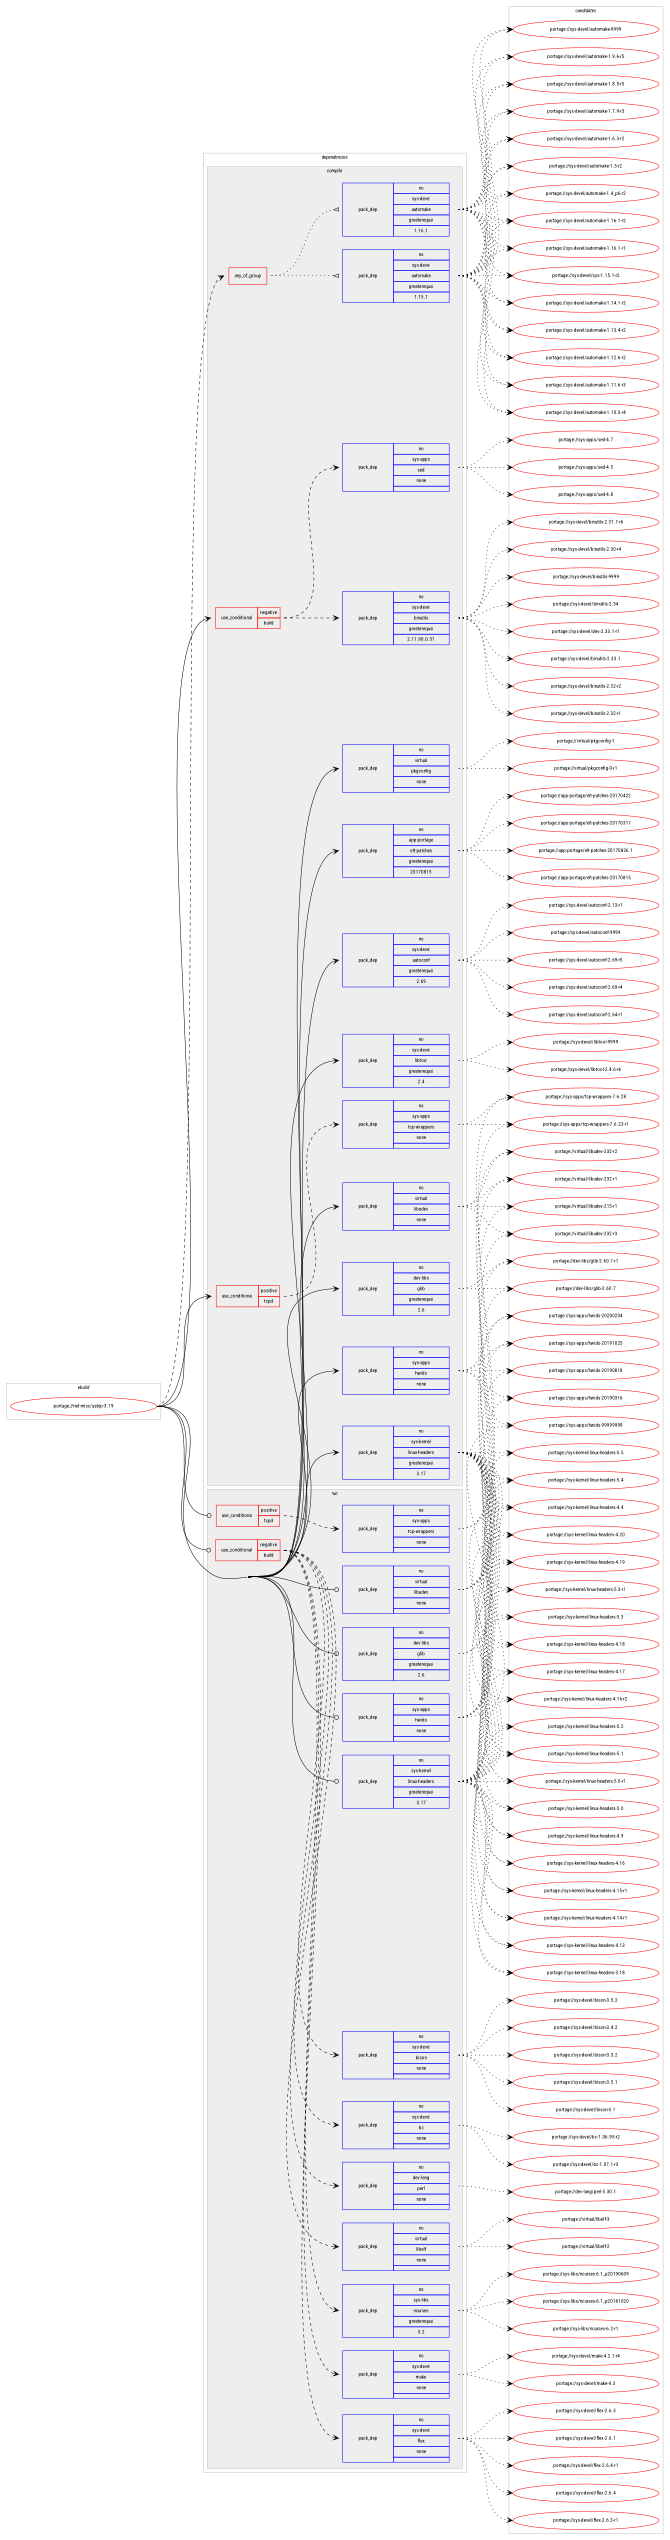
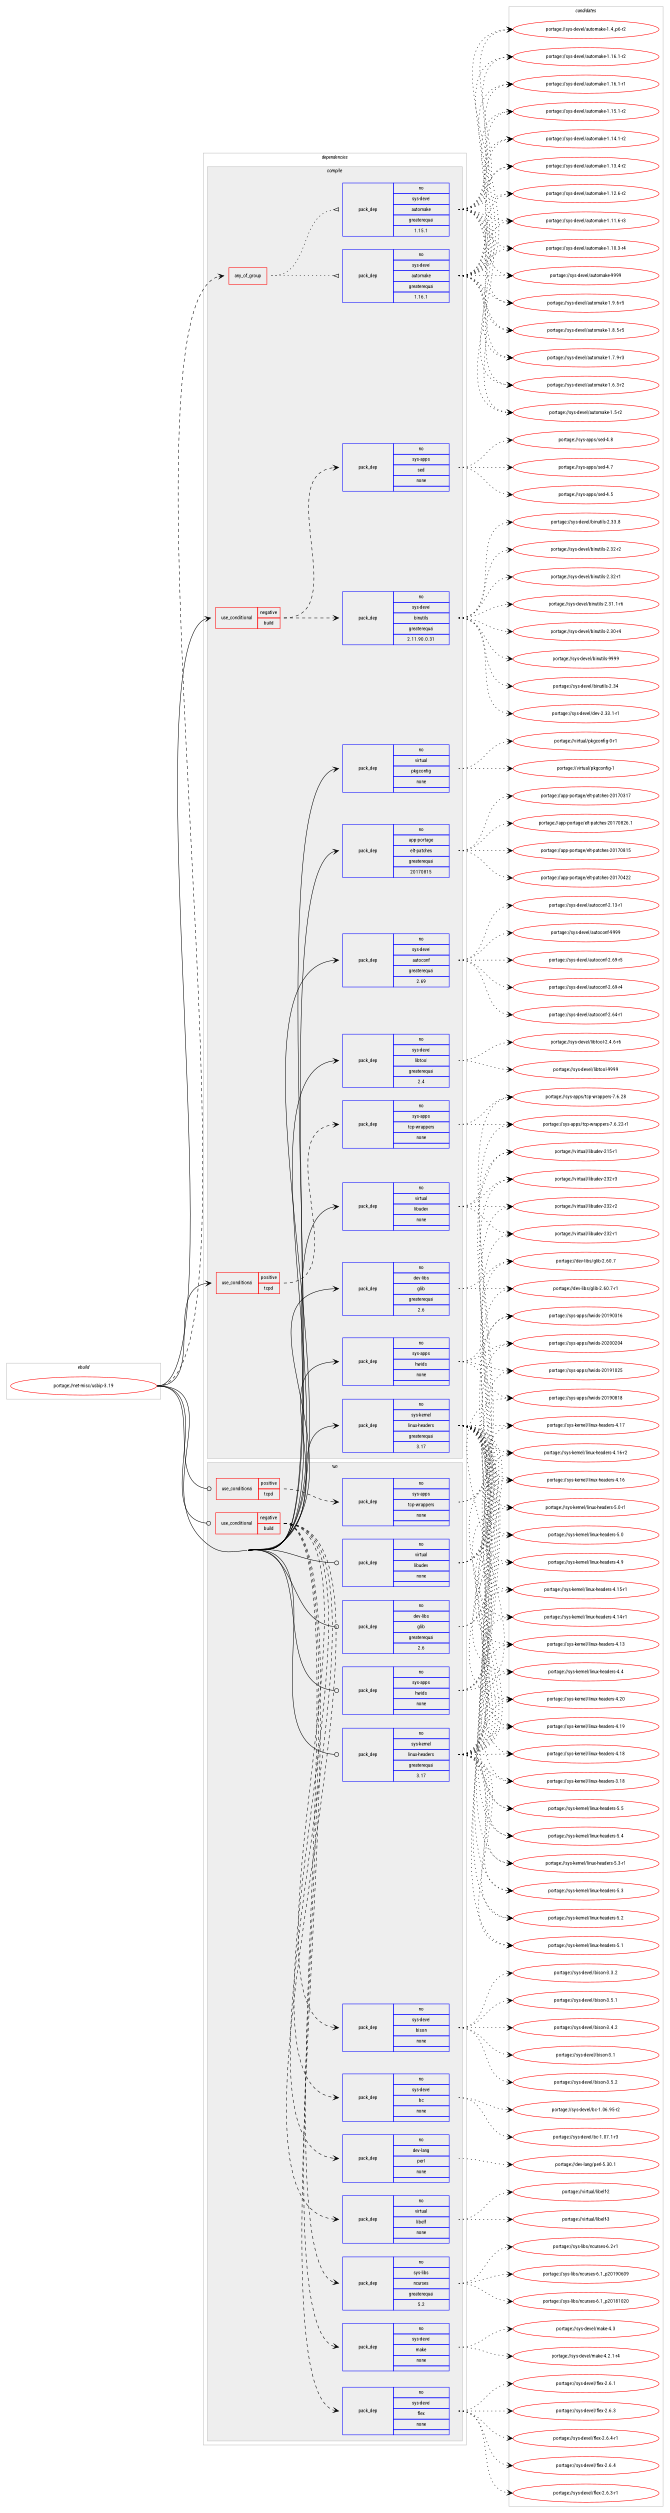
(586, 276) -> (586, 112)
(586, 659) -> (586, 522)
(586, 1426) -> none
